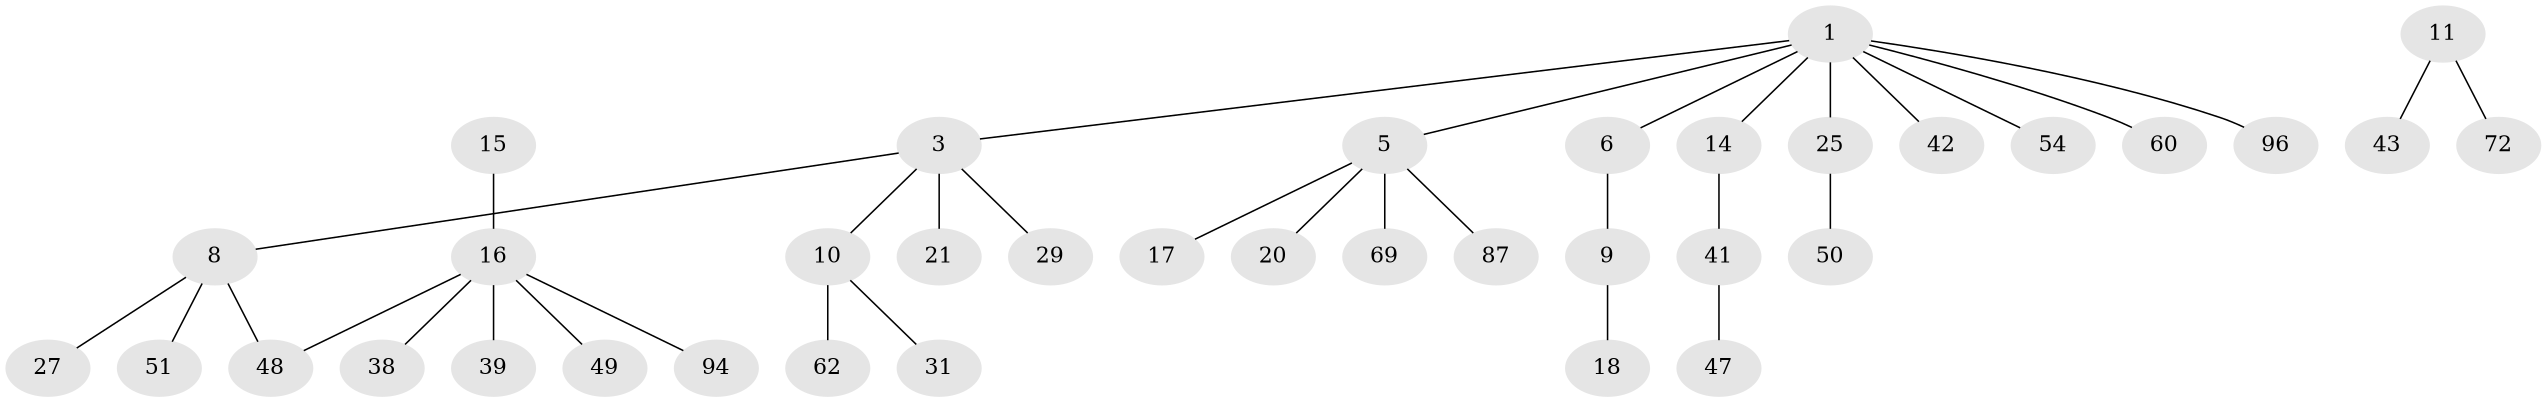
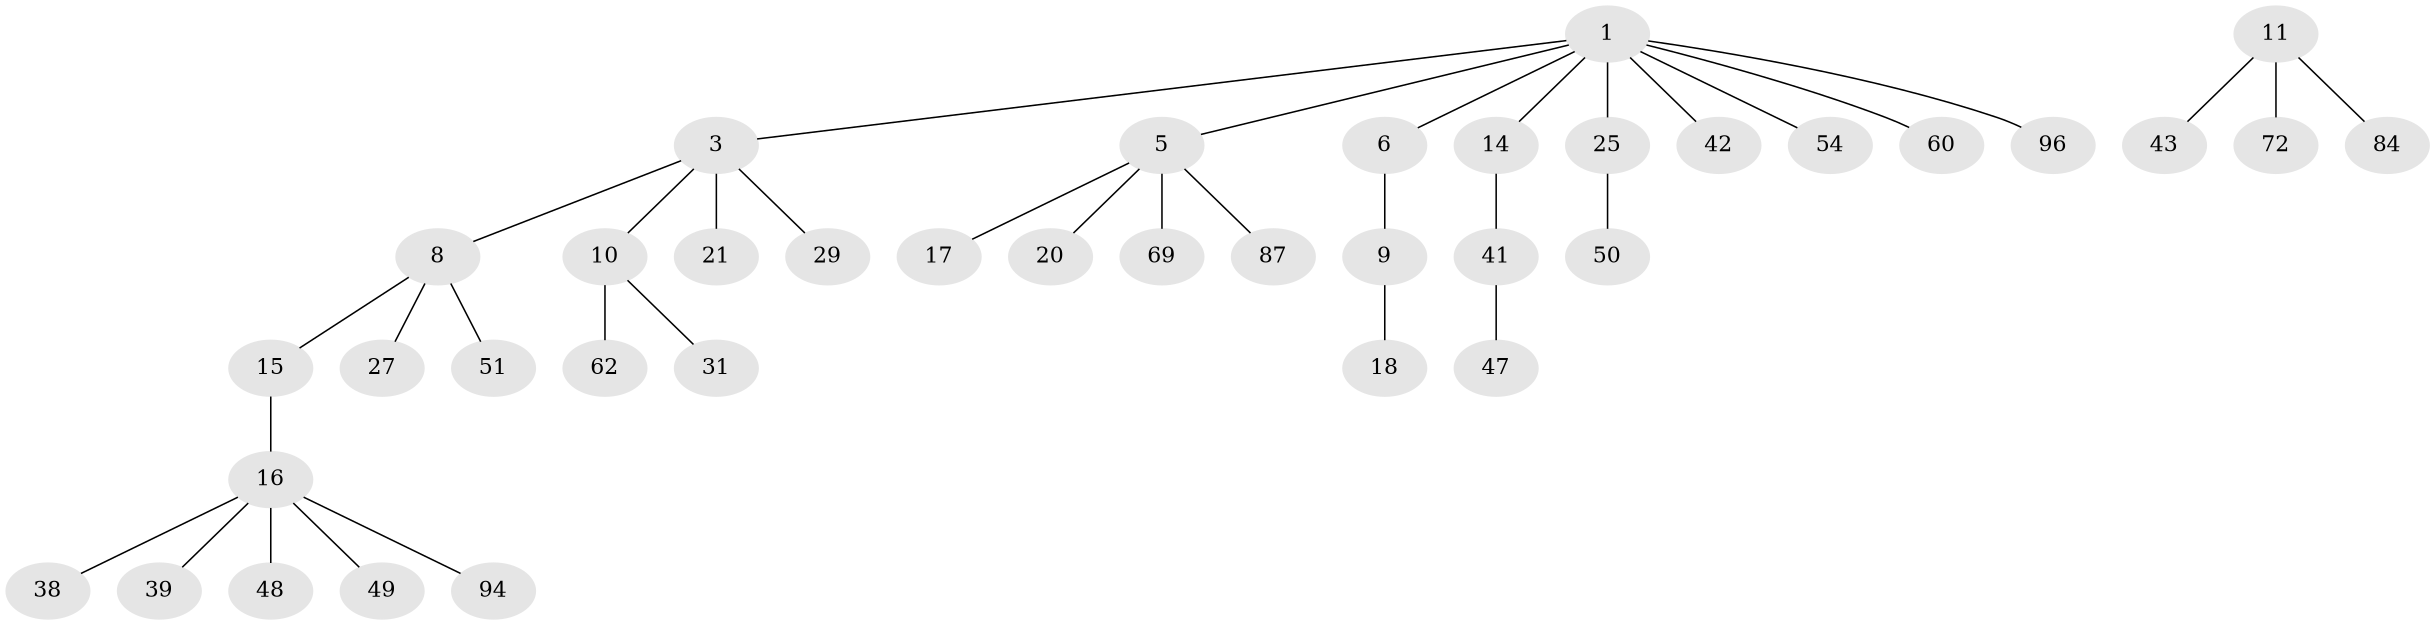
none -> (2387, 145)
(243, 313) -> (354, 313)
